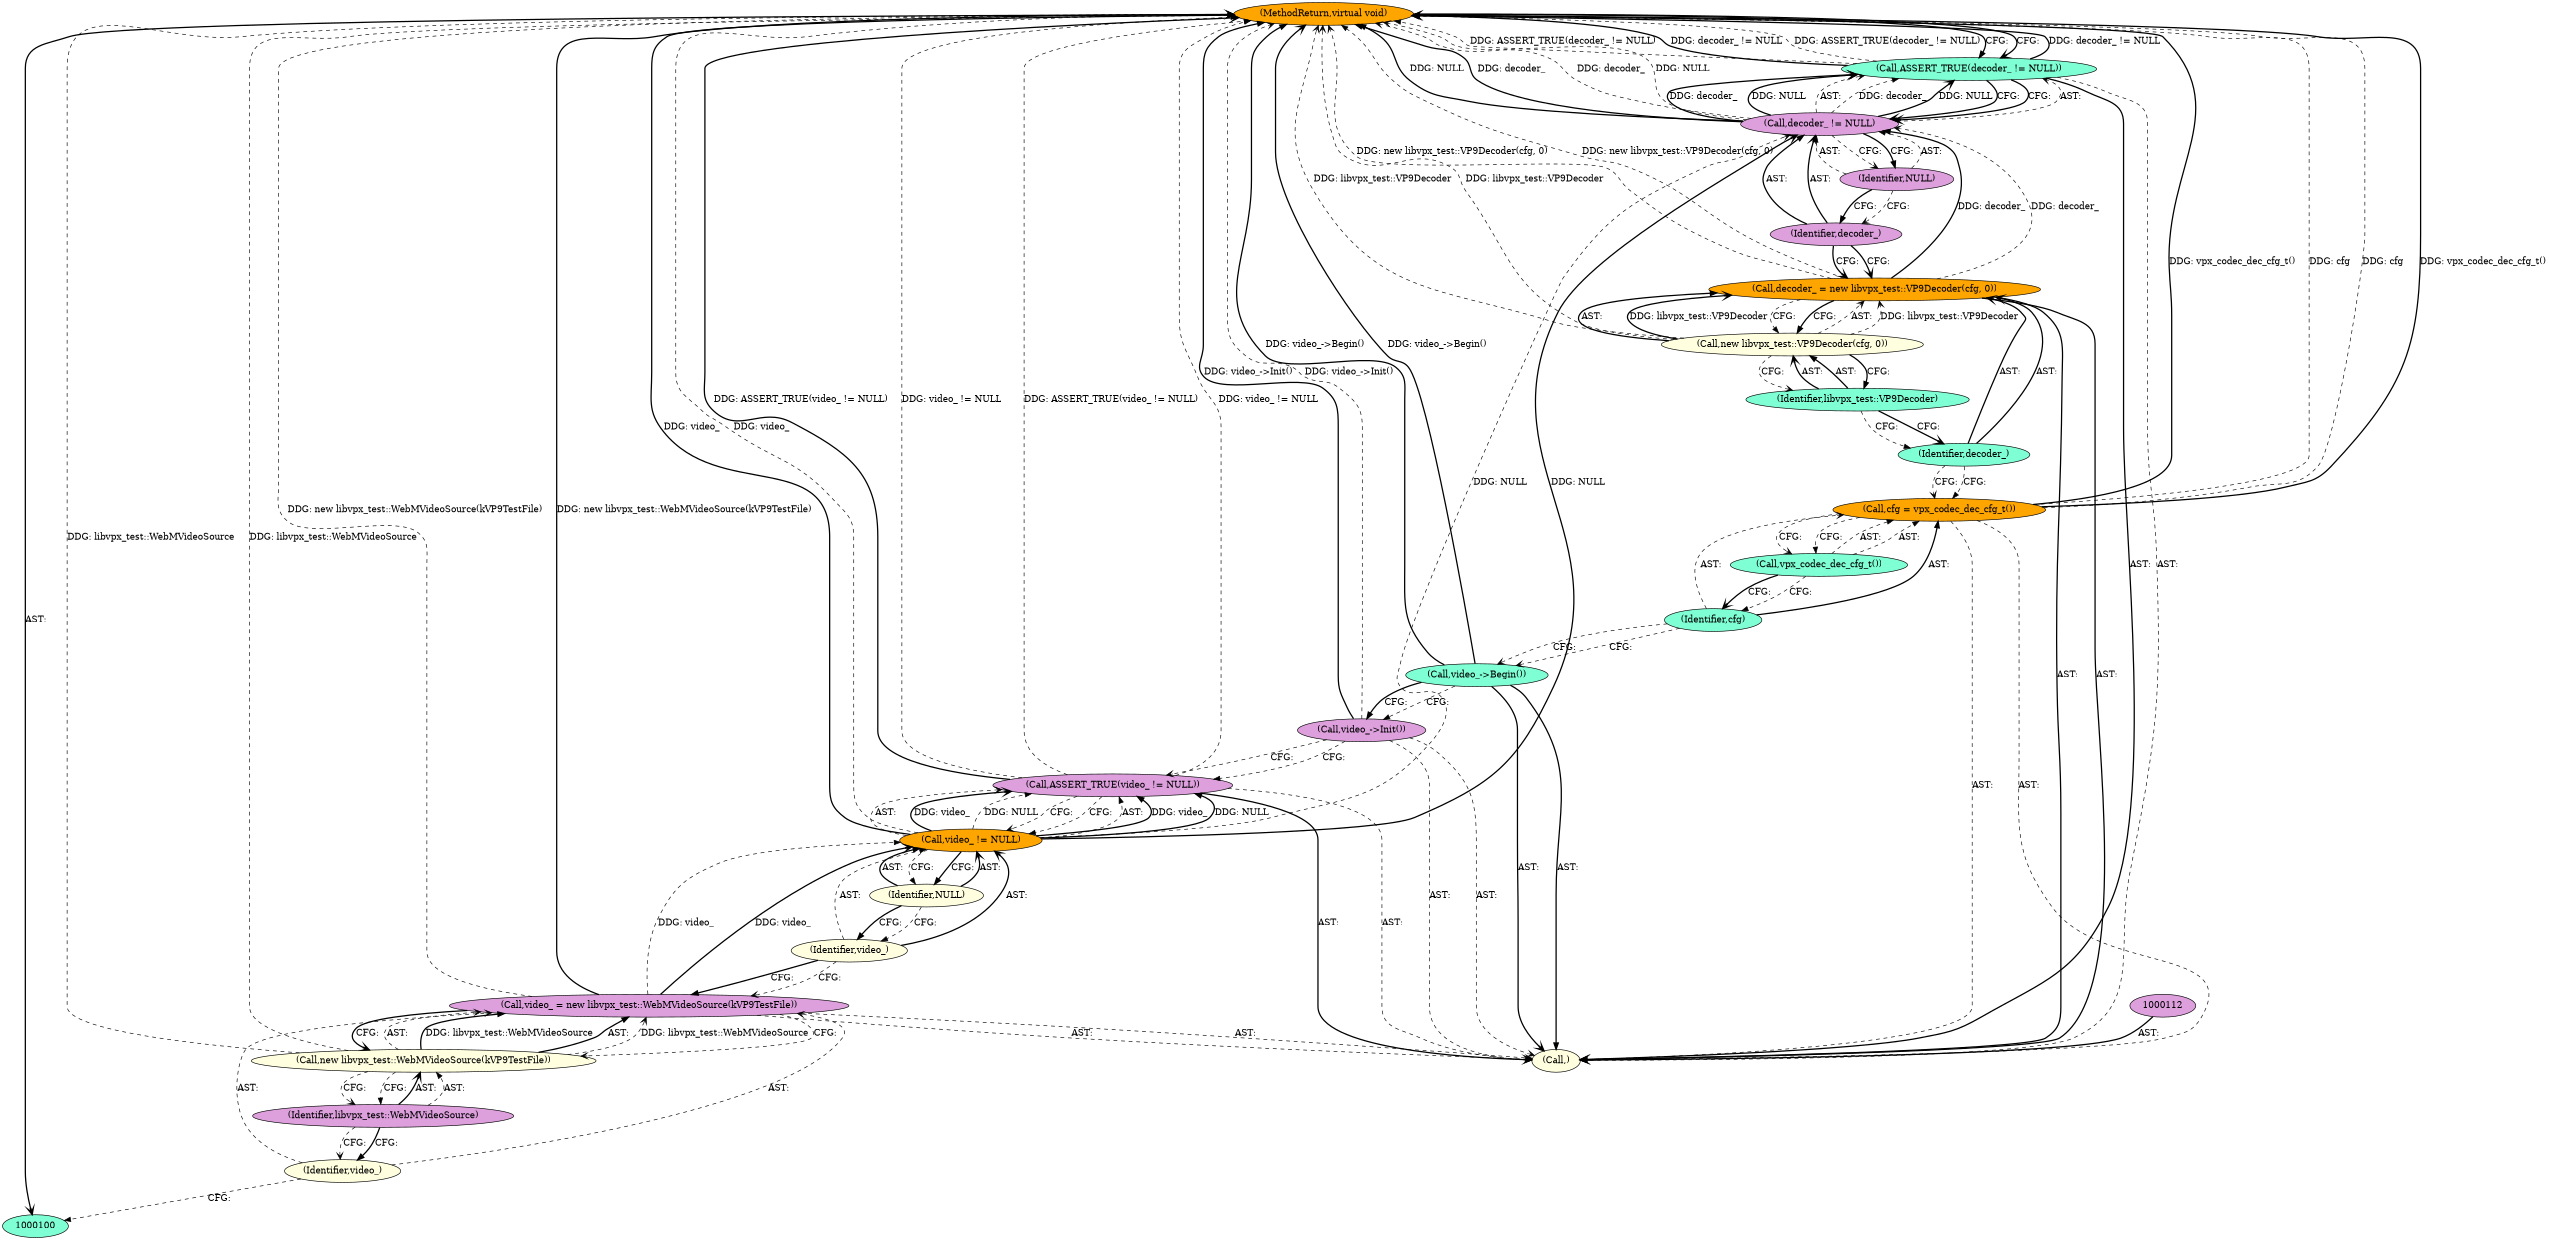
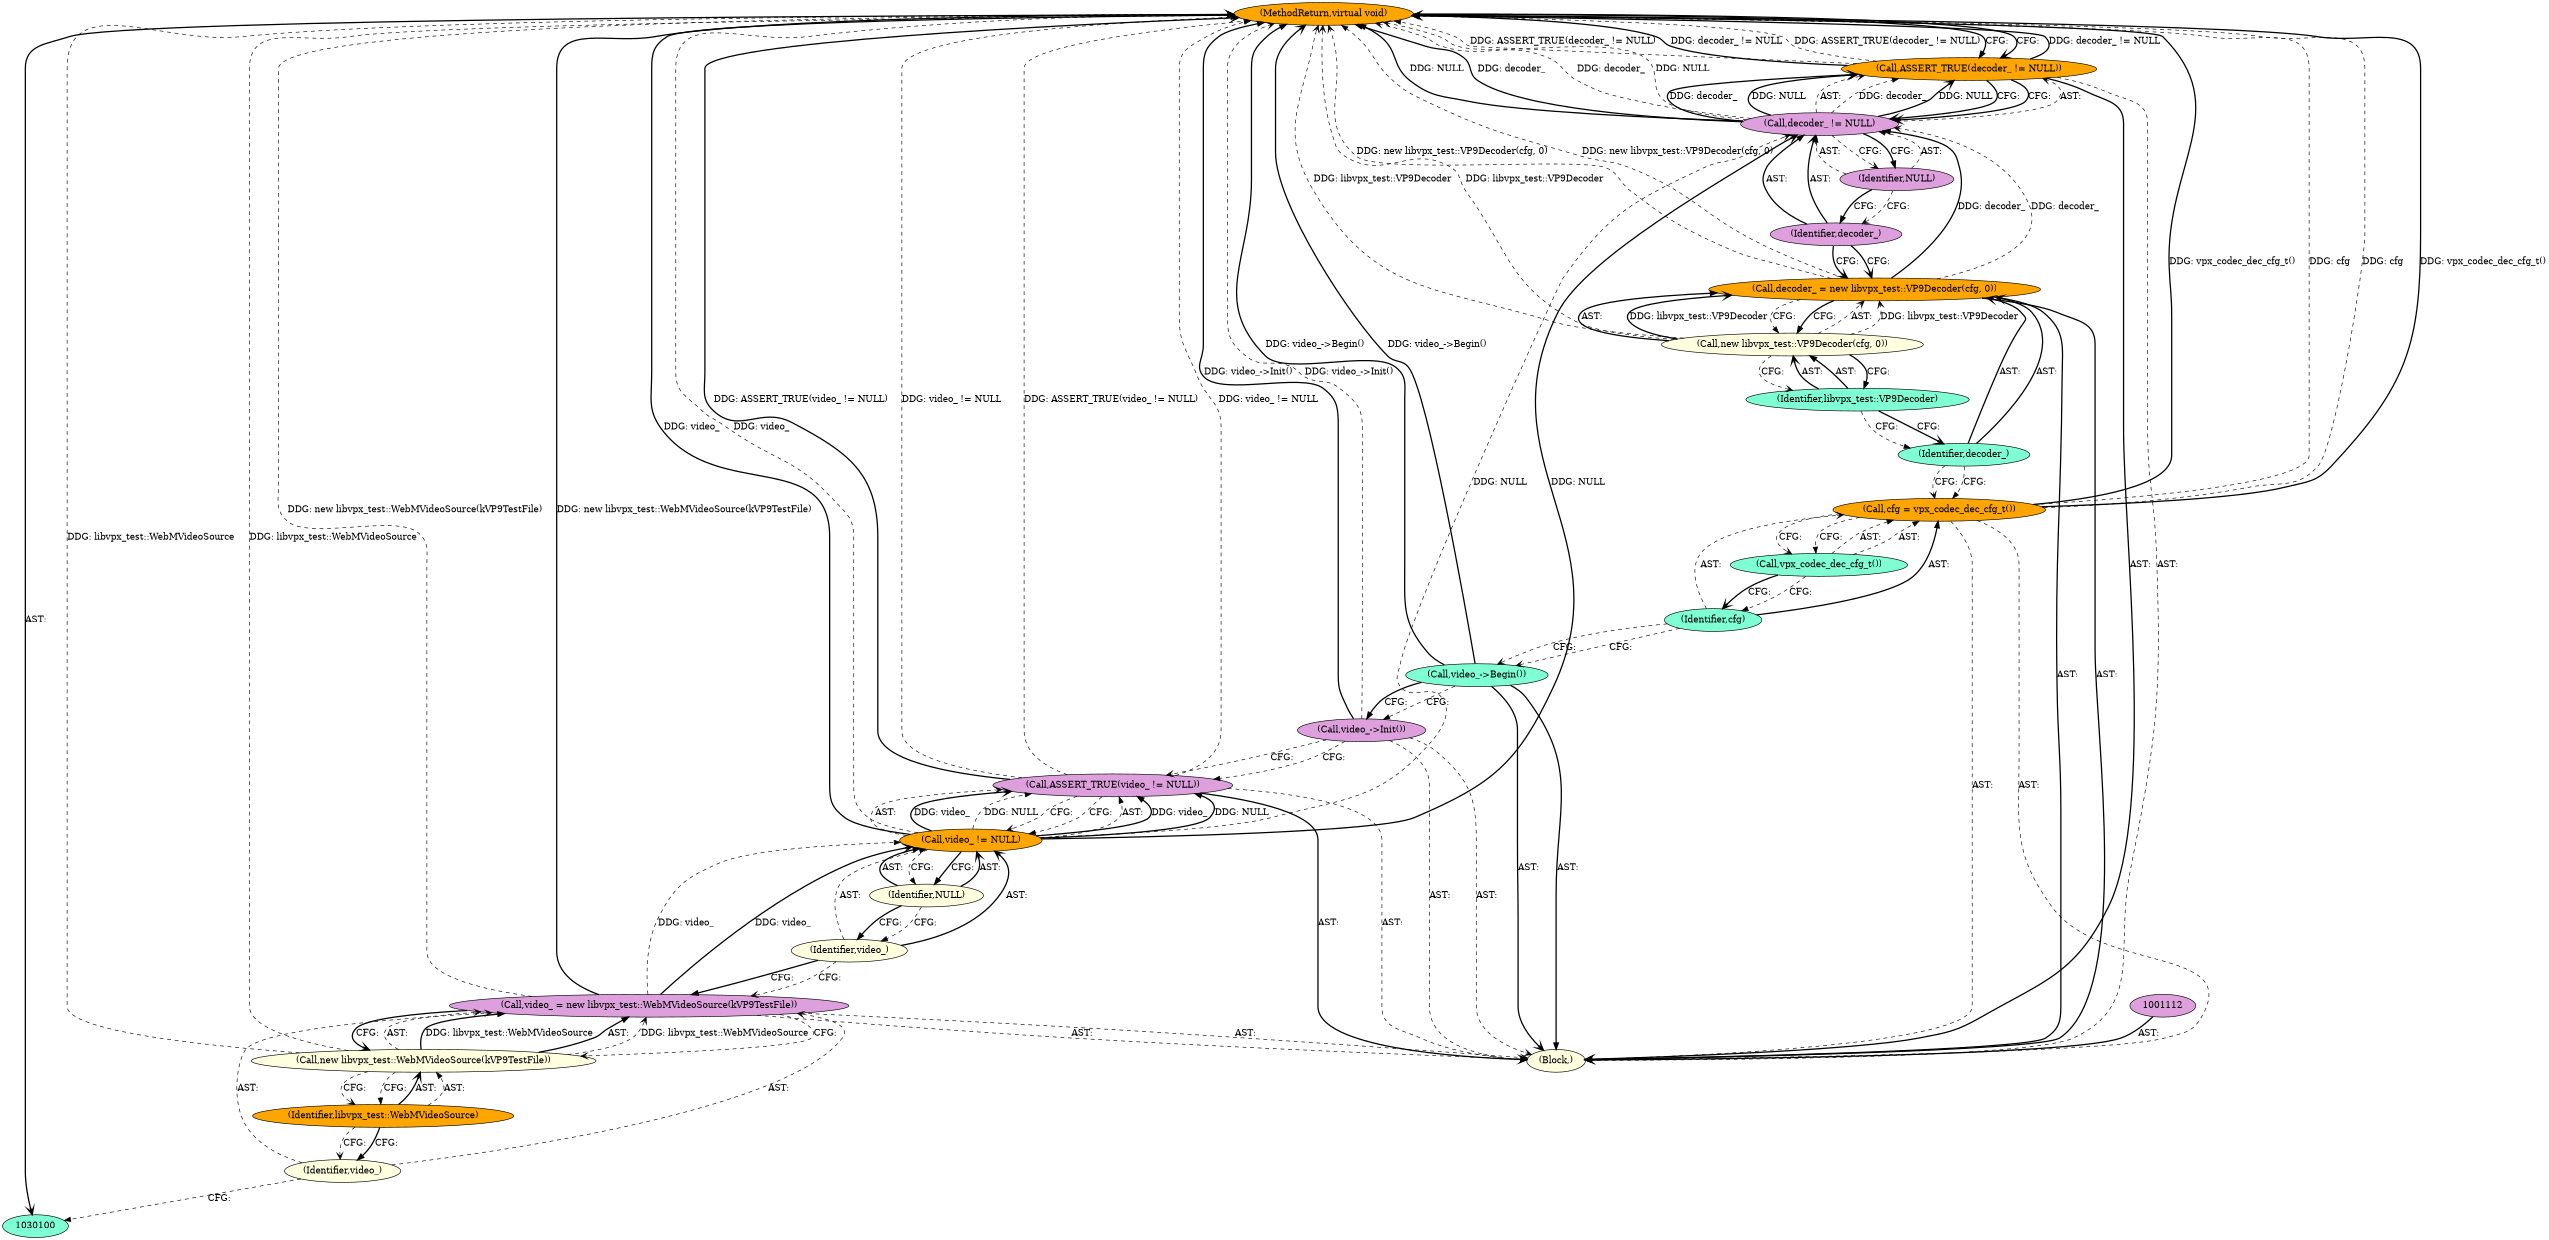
(1969, 69) -> (1969, 69)
(2163, 1006) -> (2163, 1006)
(1556, 1061) -> (1556, 1061)
(383, 1116) -> (383, 1116)
(35, 1226) -> (35, 1226)
